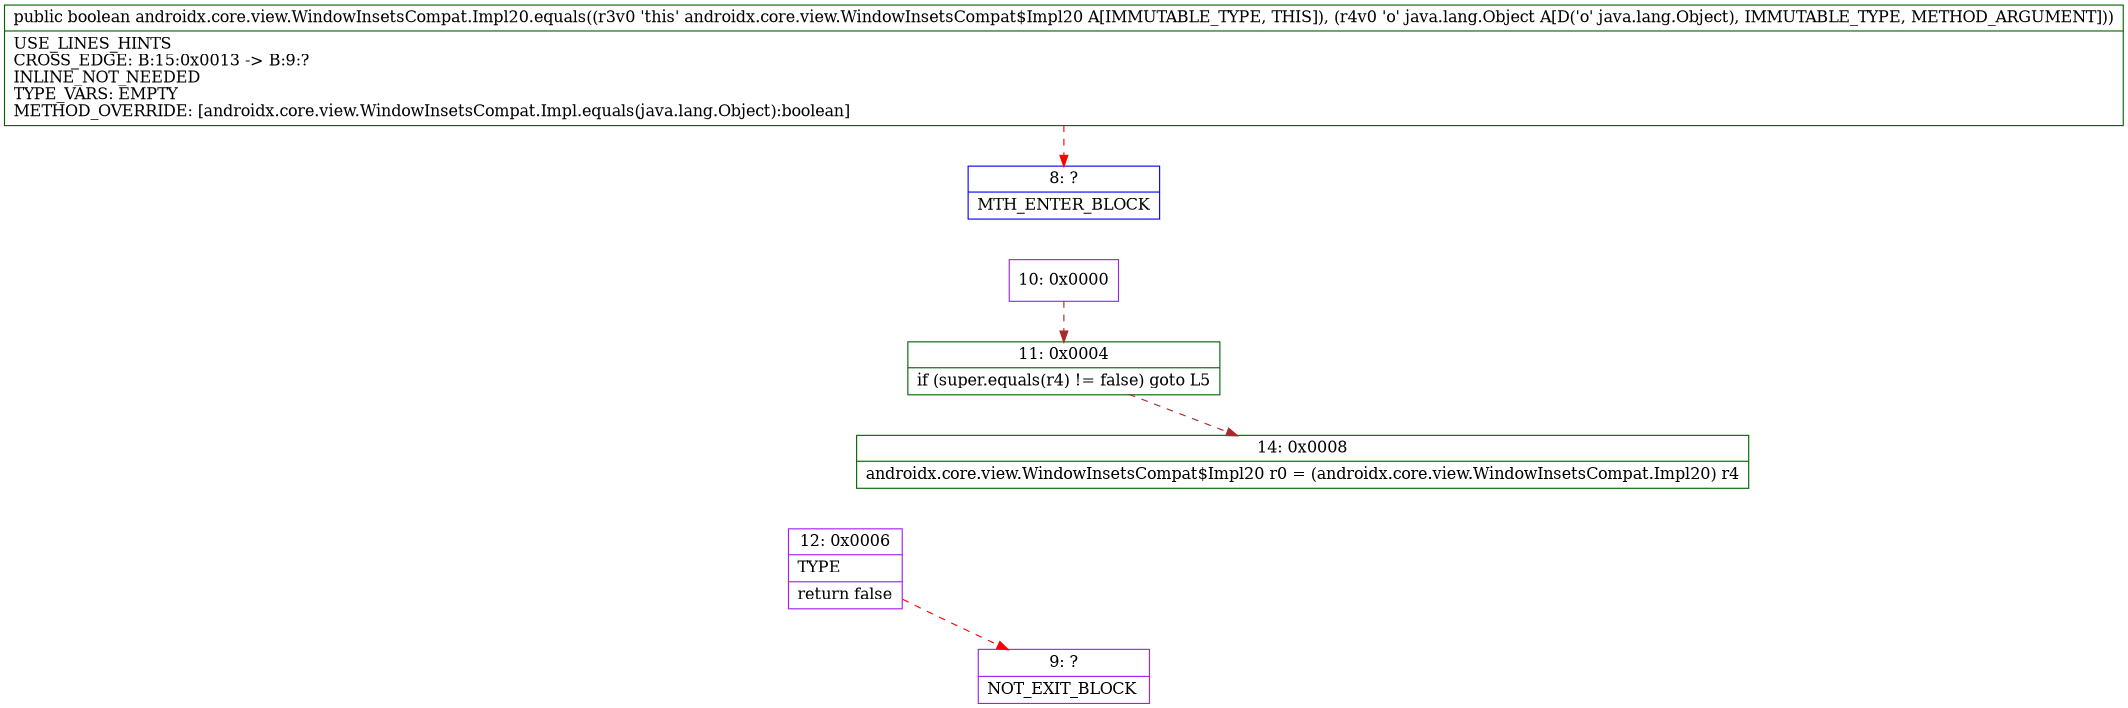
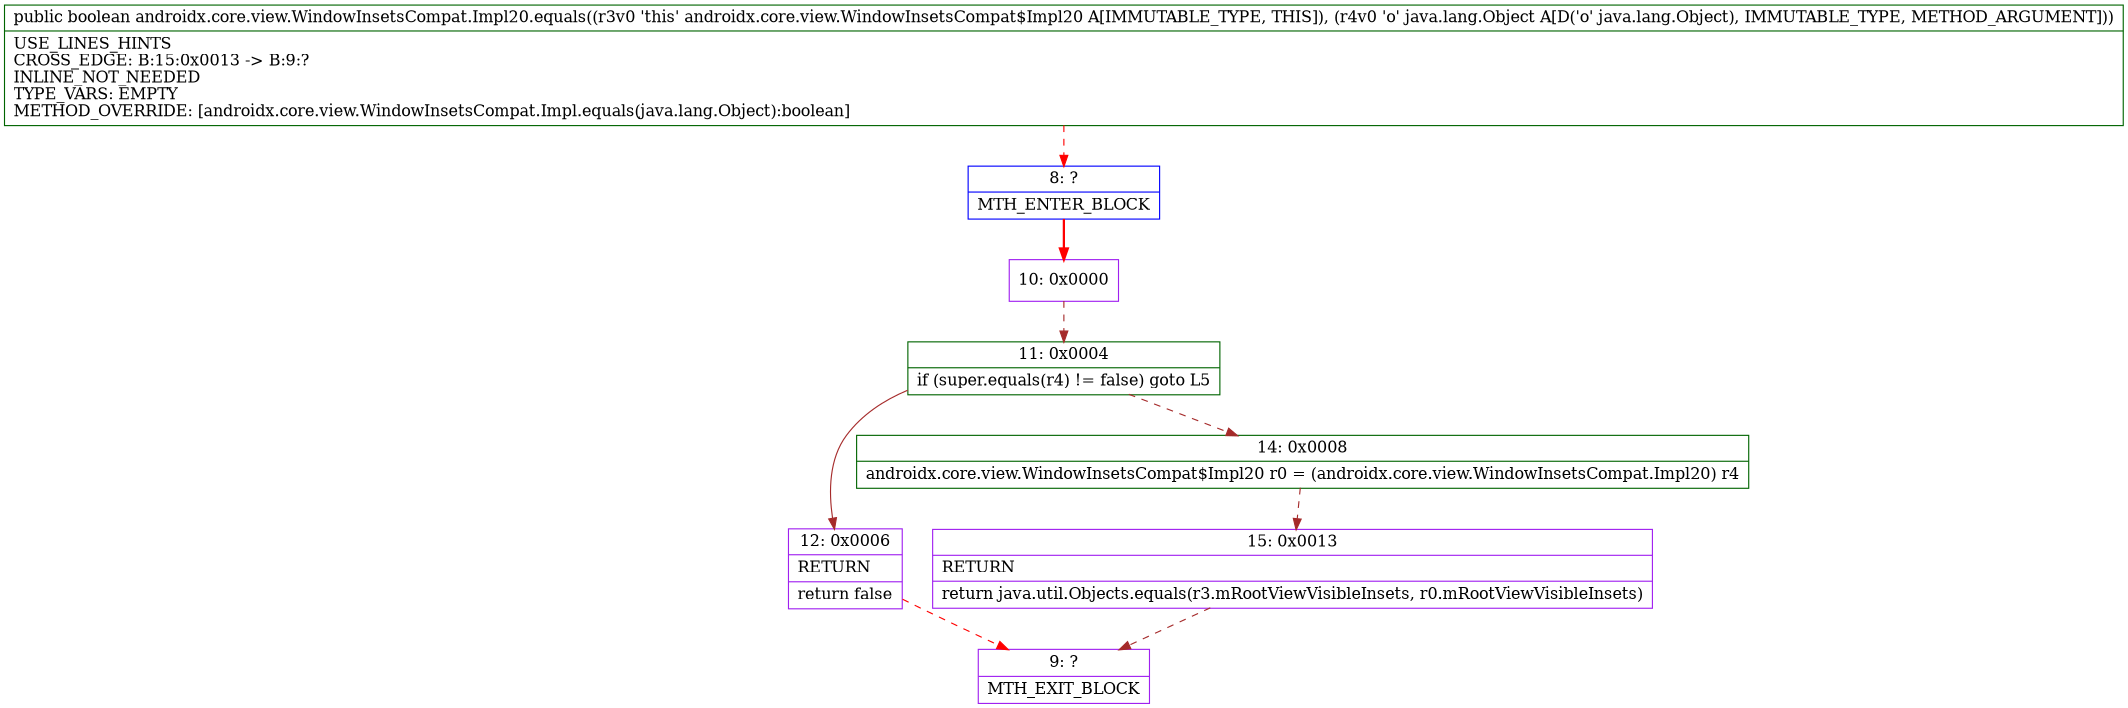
none -> (1064, 234)
none -> (844, 439)
(819, 568) -> (834, 568)
none -> (1293, 569)
(1062, 689) -> (1064, 689)
